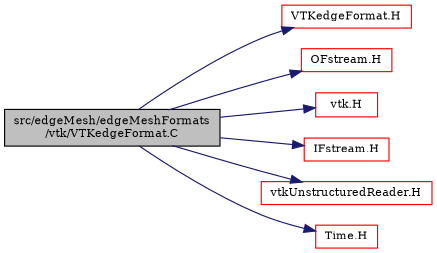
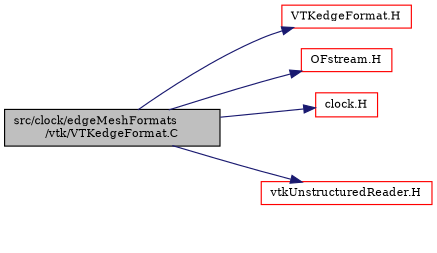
(347, 105) -> (347, 105)
(112, 128) -> (112, 128)
(347, 150) -> none
(347, 237) -> none
